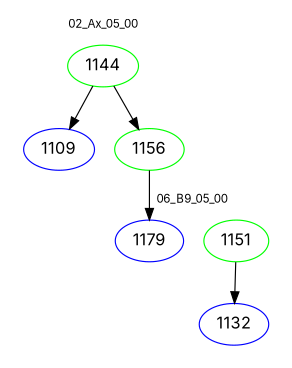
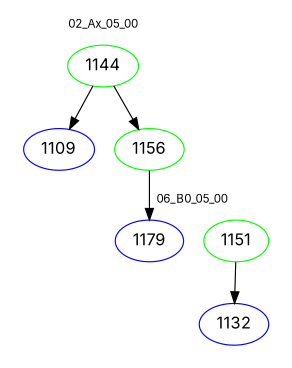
(192, 200) -> (192, 200)
